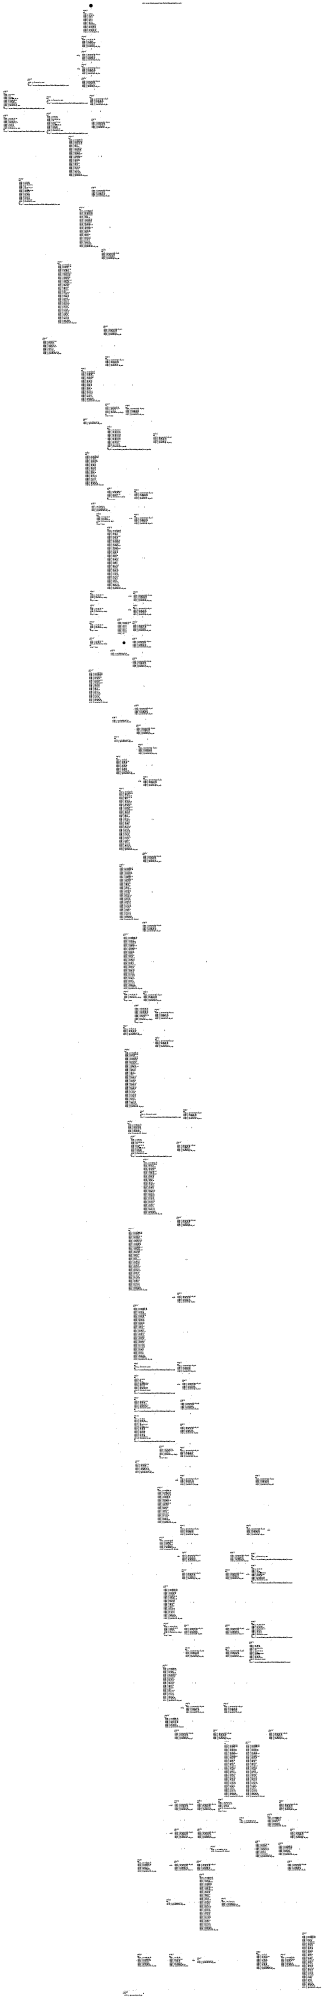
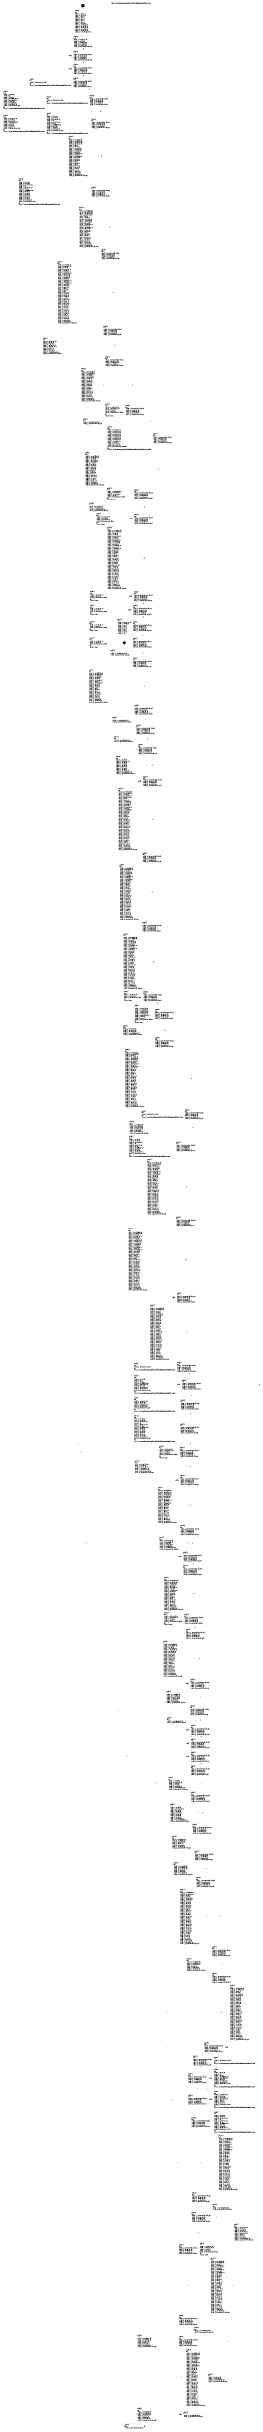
none -> (200, 1770)
none -> (190, 1917)
none -> (222, 1951)
